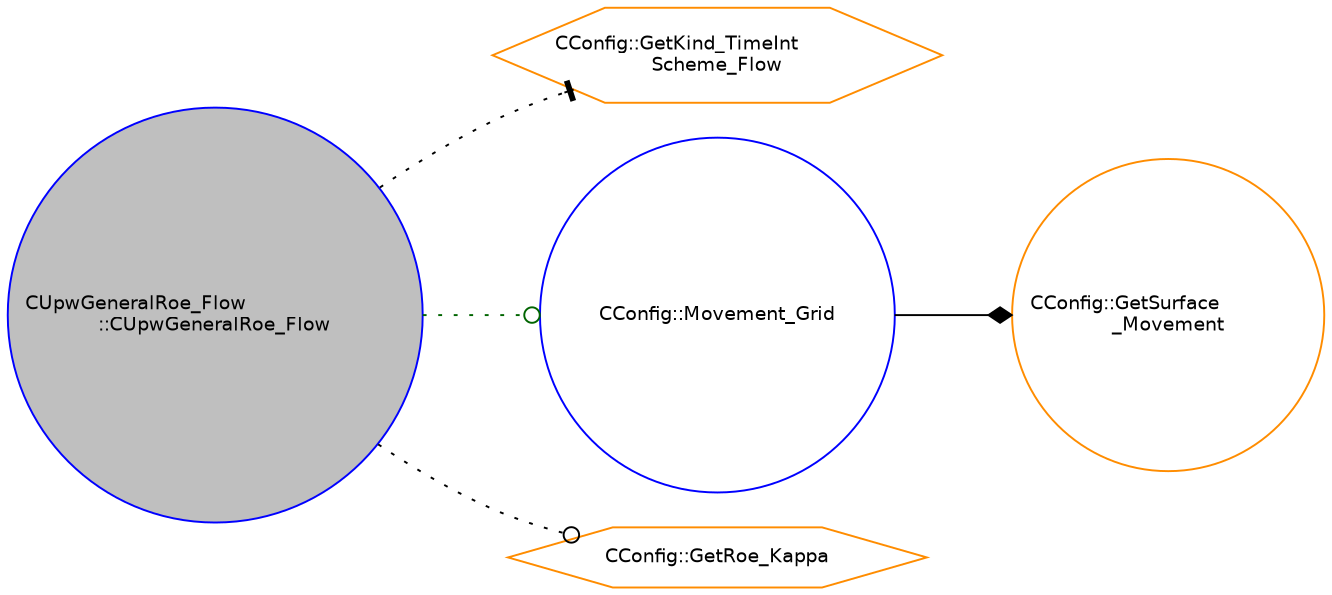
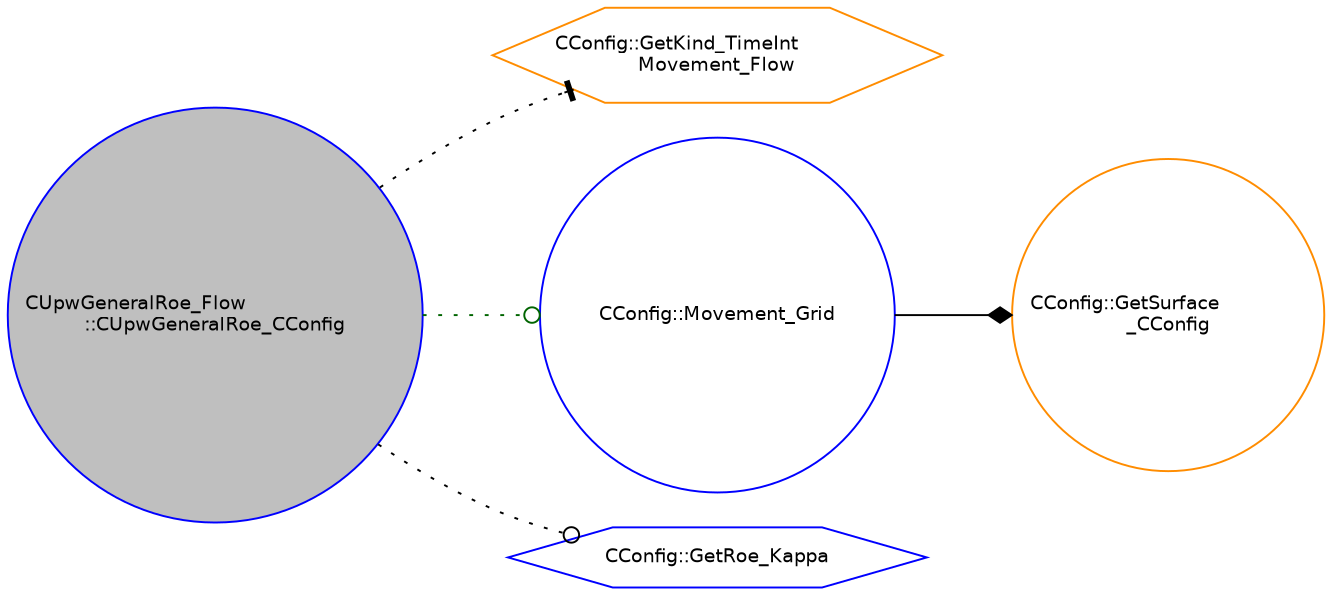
(717, 55) -> (717, 55)
(215, 315) -> (215, 315)
(1168, 315) -> (1168, 315)
(717, 557) -> (717, 557)
